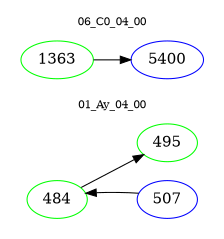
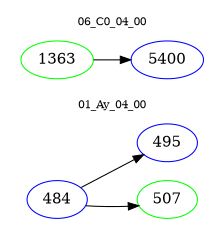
(167, 143) -> (167, 143)
(118, 192) -> (107, 207)
(57, 199) -> (57, 199)
(167, 199) -> (167, 199)
